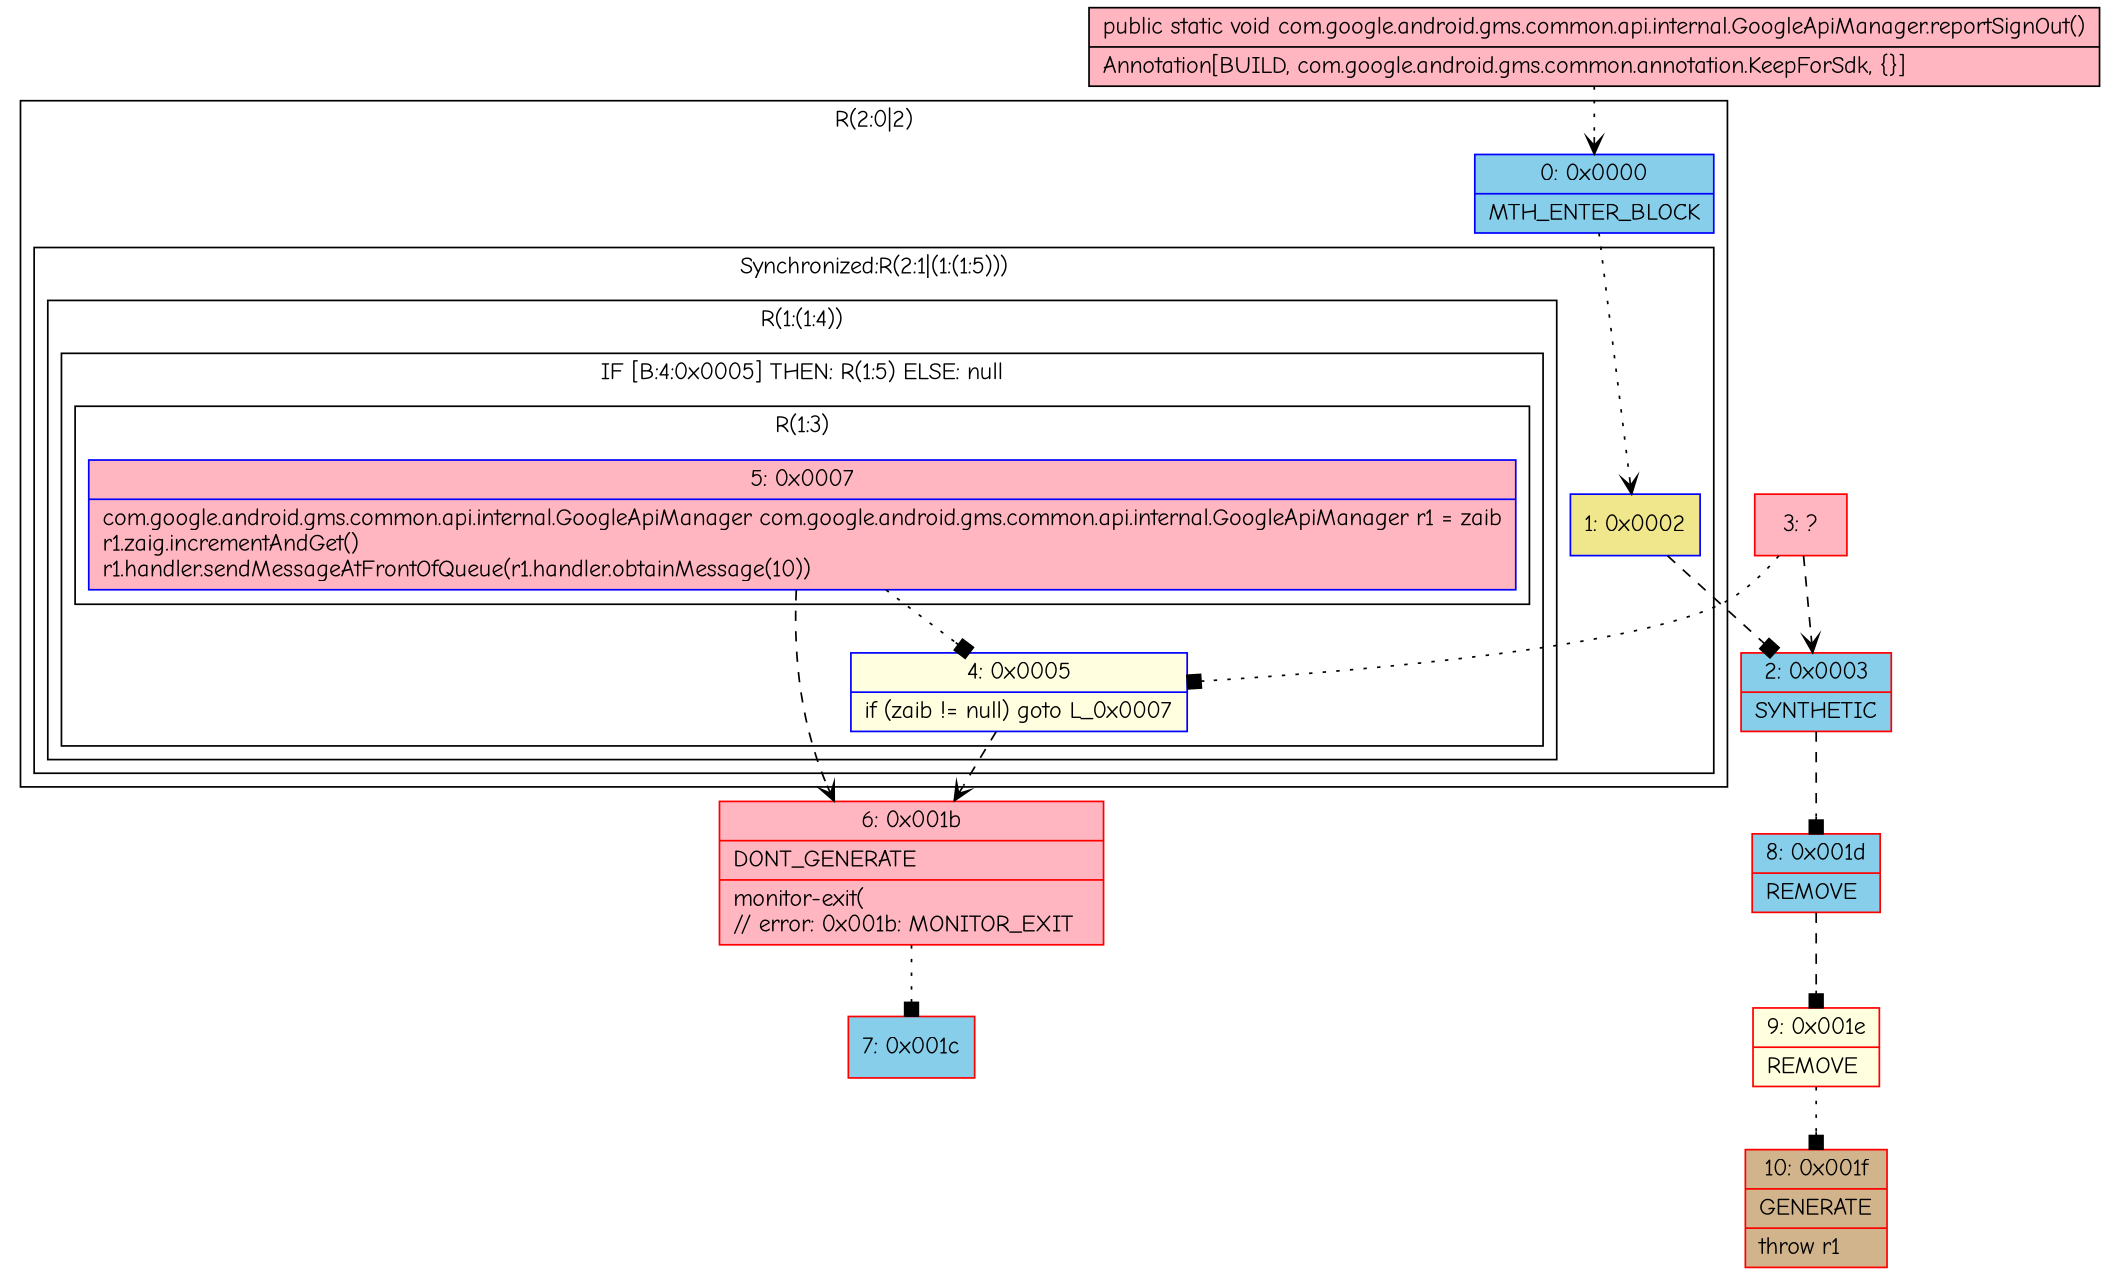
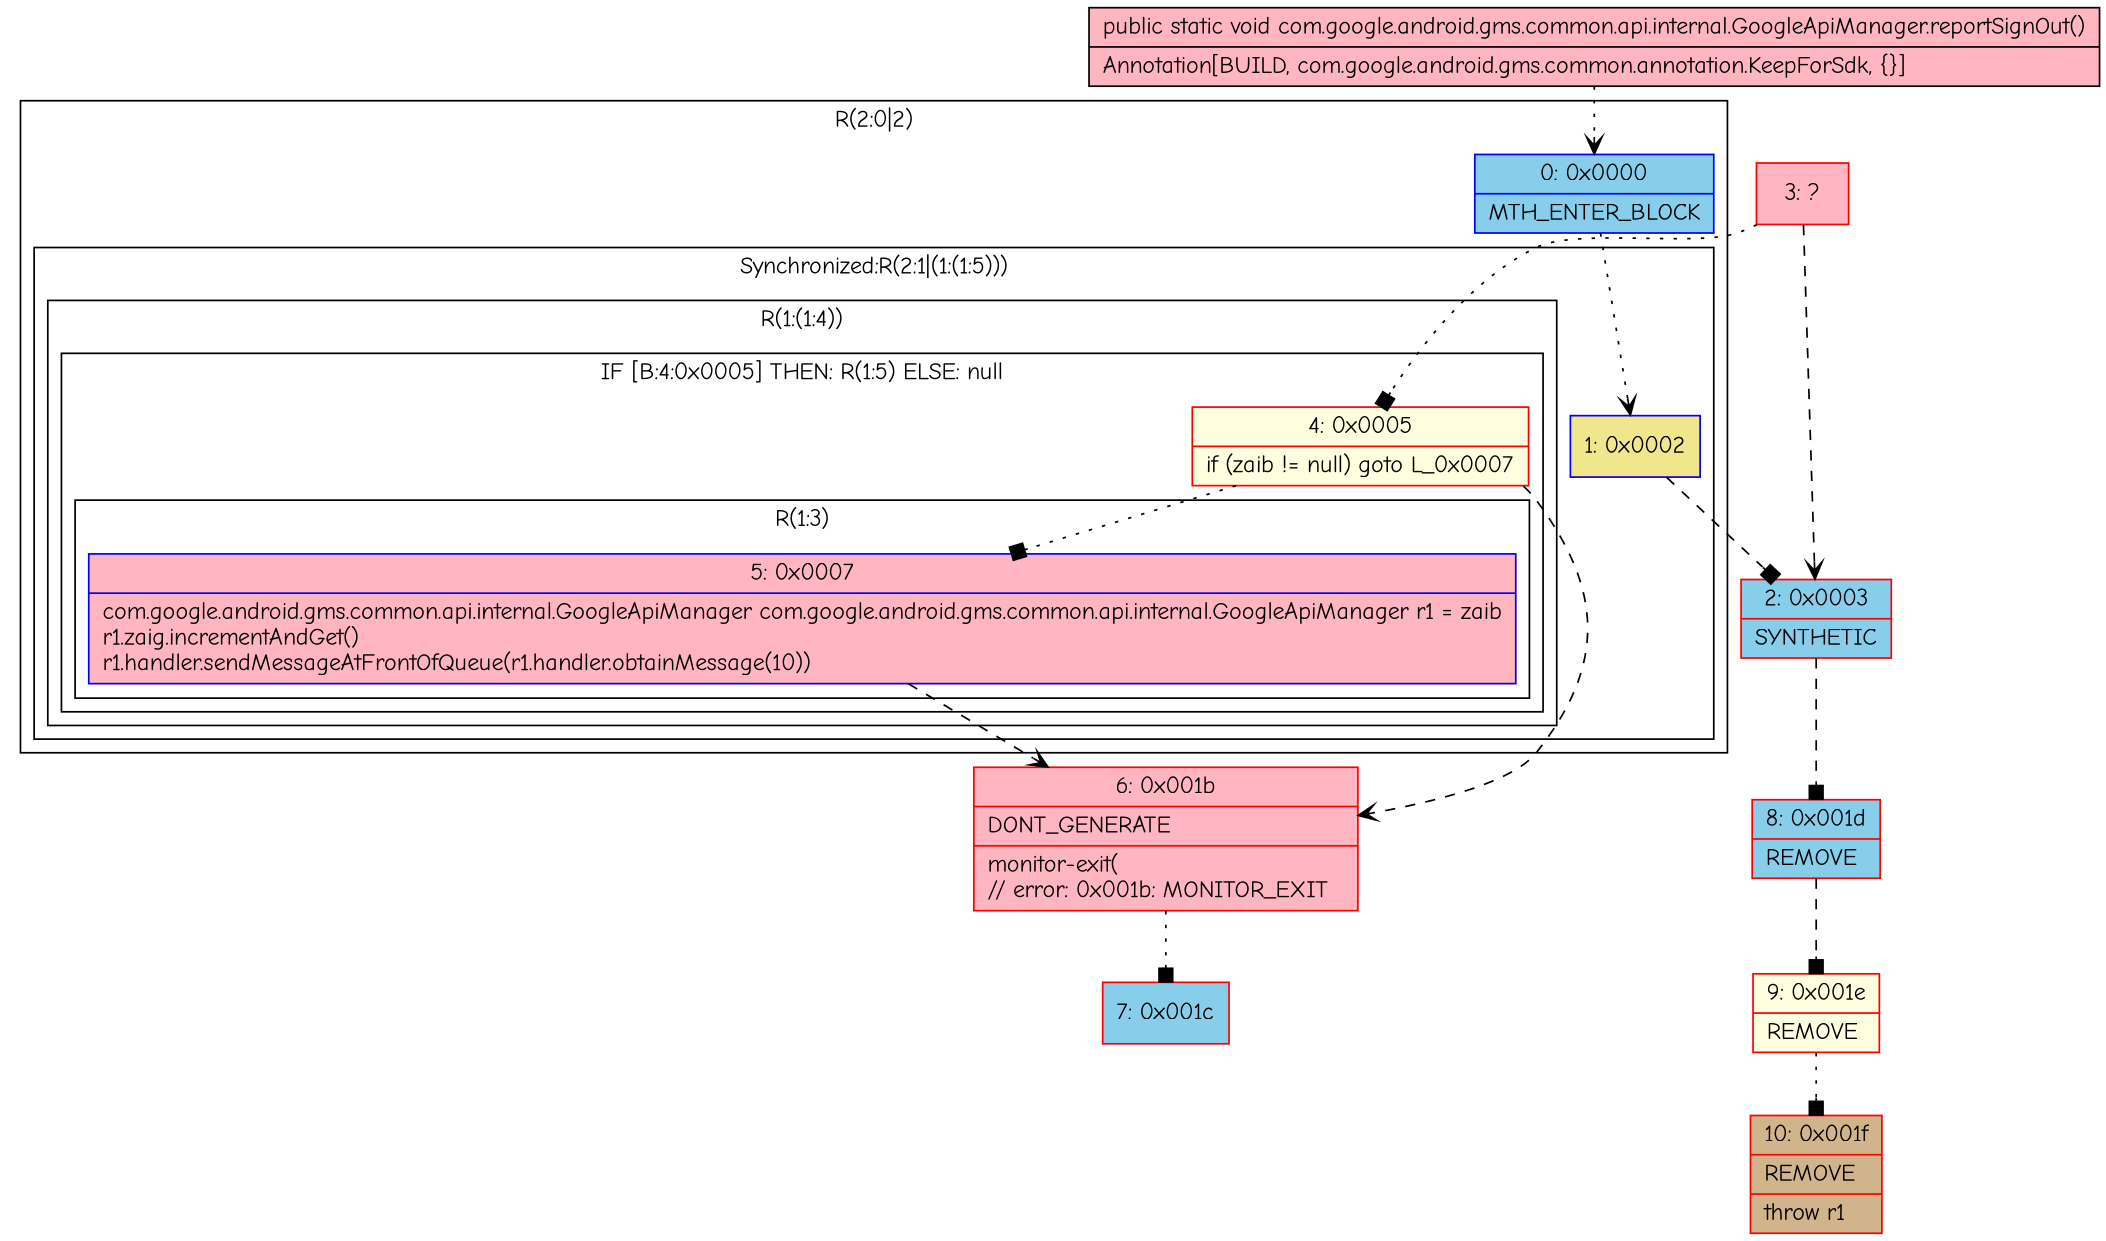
(921, 616) -> (1132, 517)
(1019, 692) -> (1360, 446)
(1816, 1208) -> (1810, 1174)
